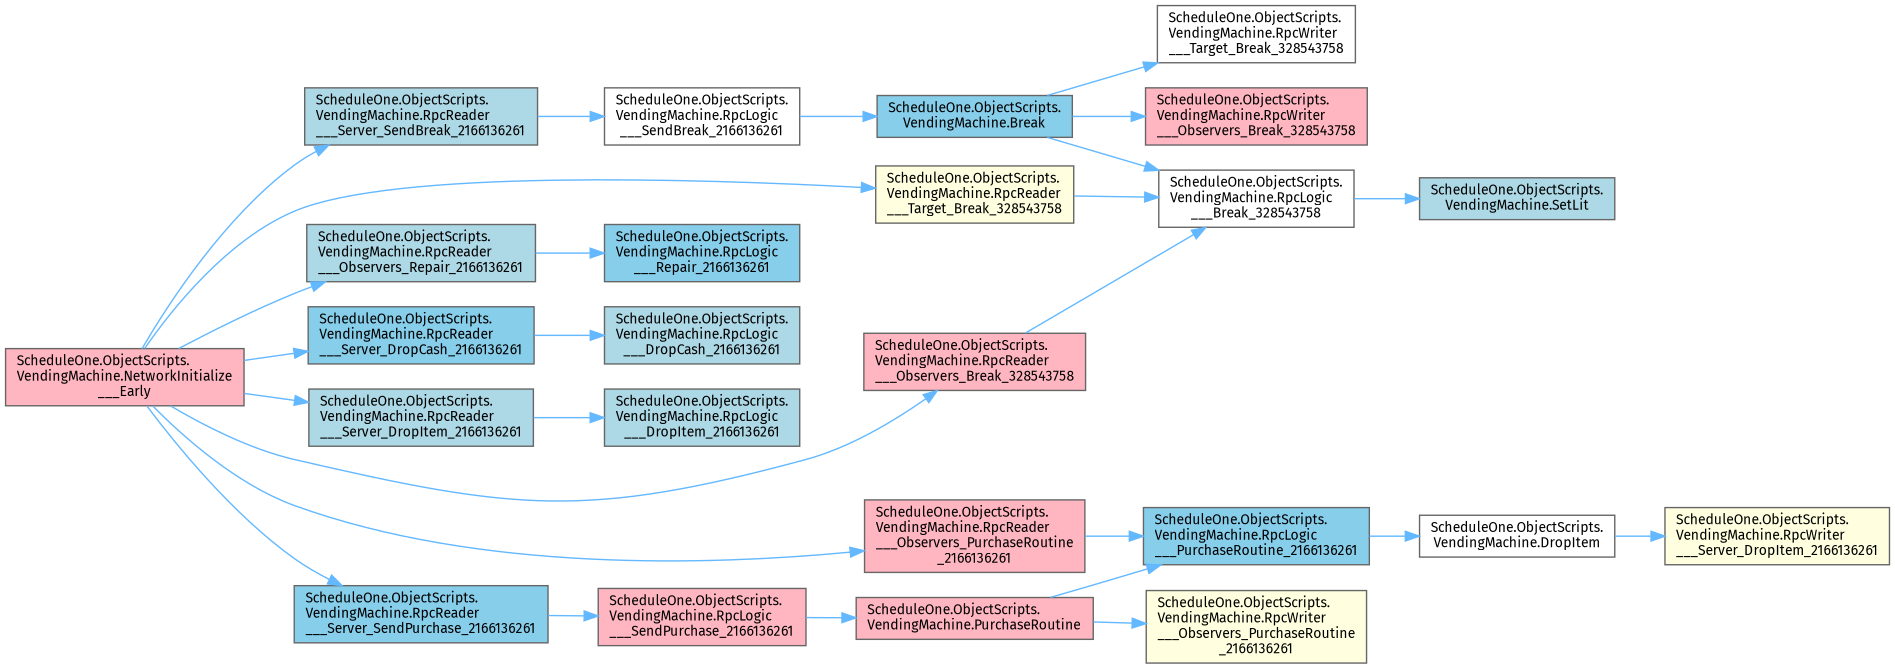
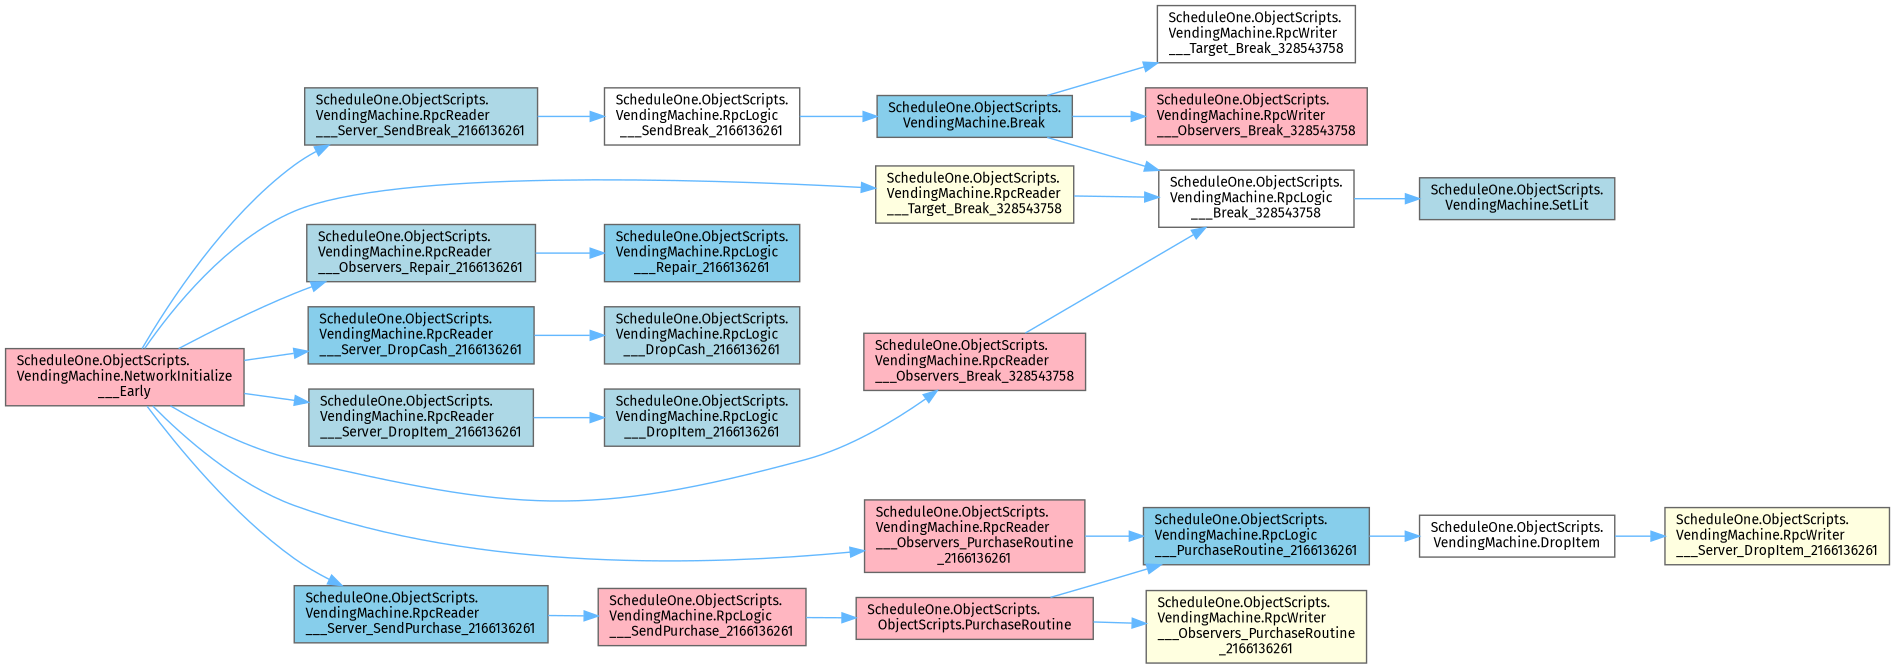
(975, 618) -> (975, 618)
